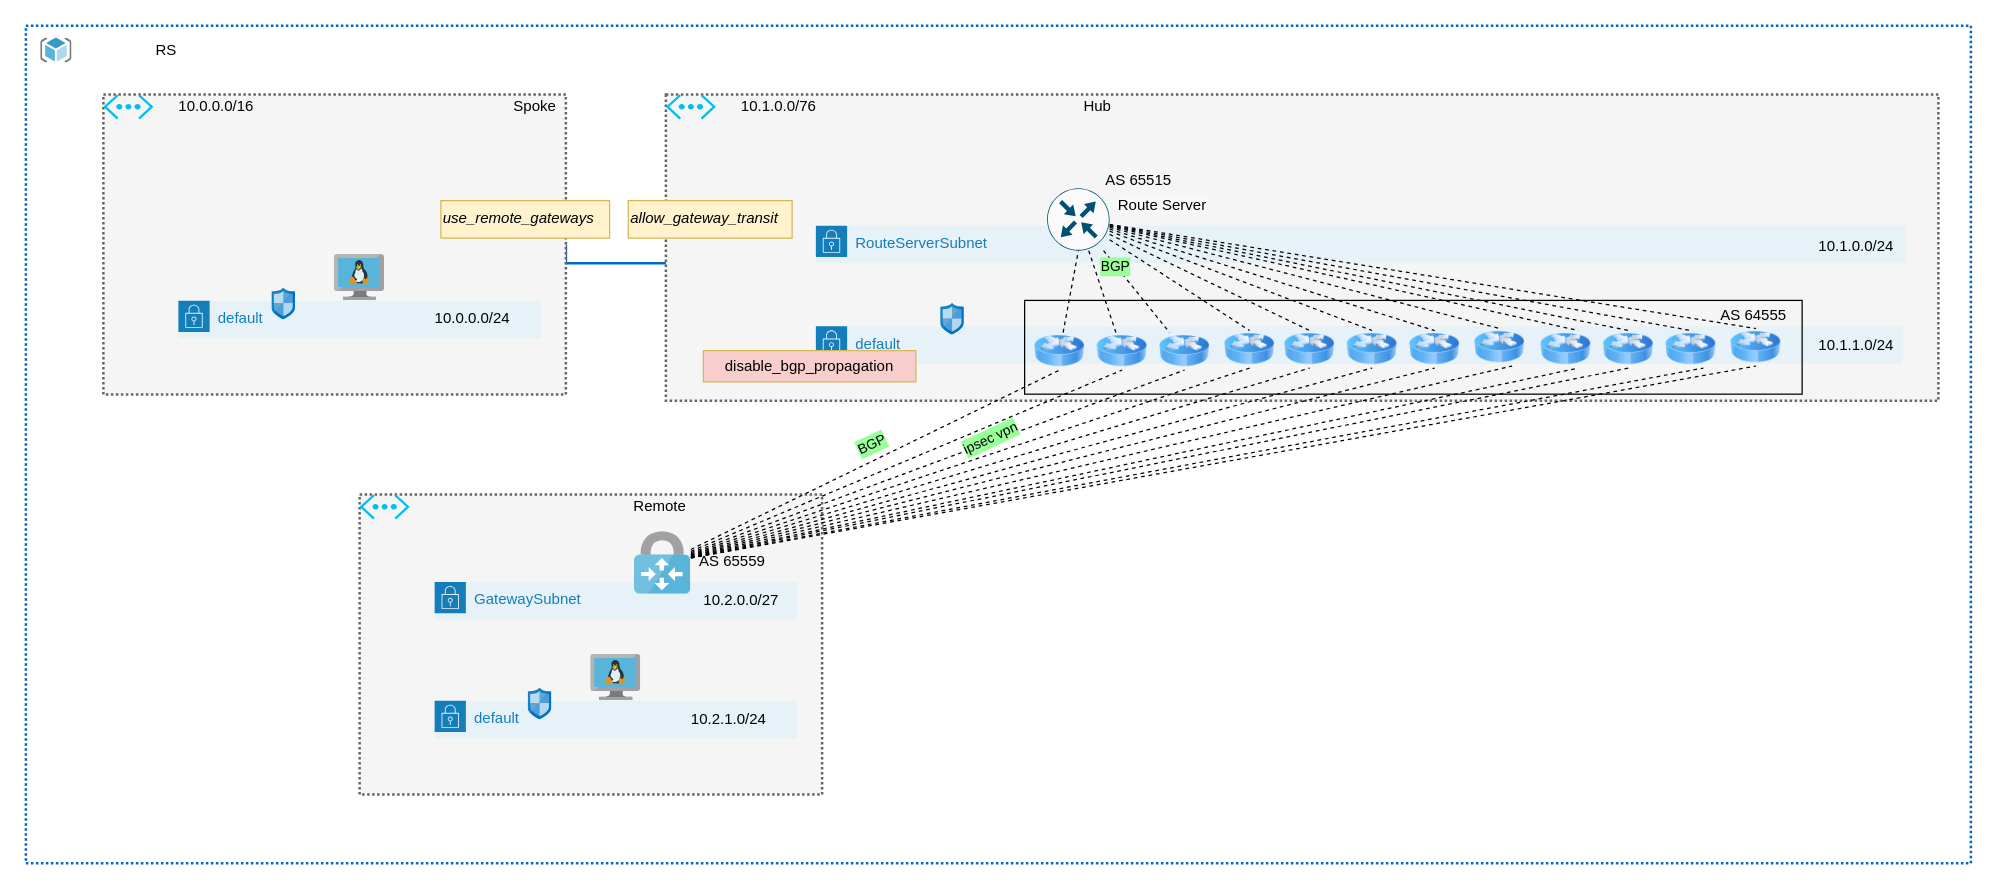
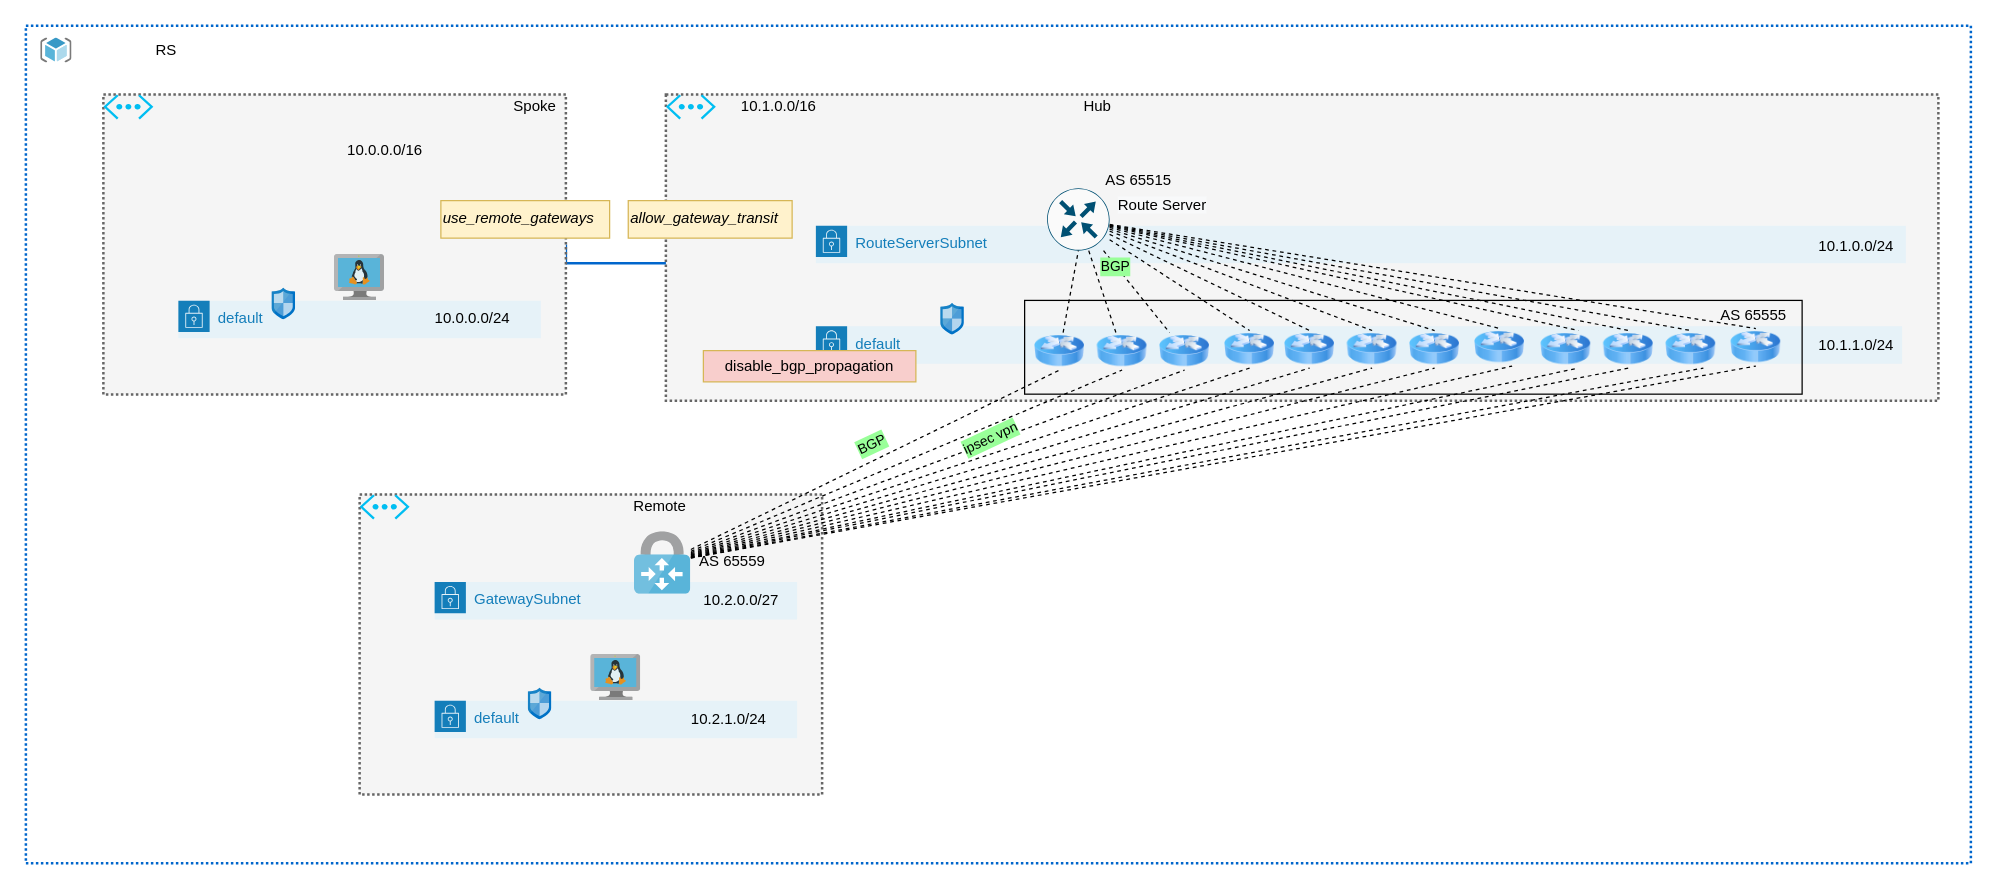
(216, 107) -> (384, 151)
(779, 107) -> (779, 107)
(1752, 316) -> (1752, 316)
